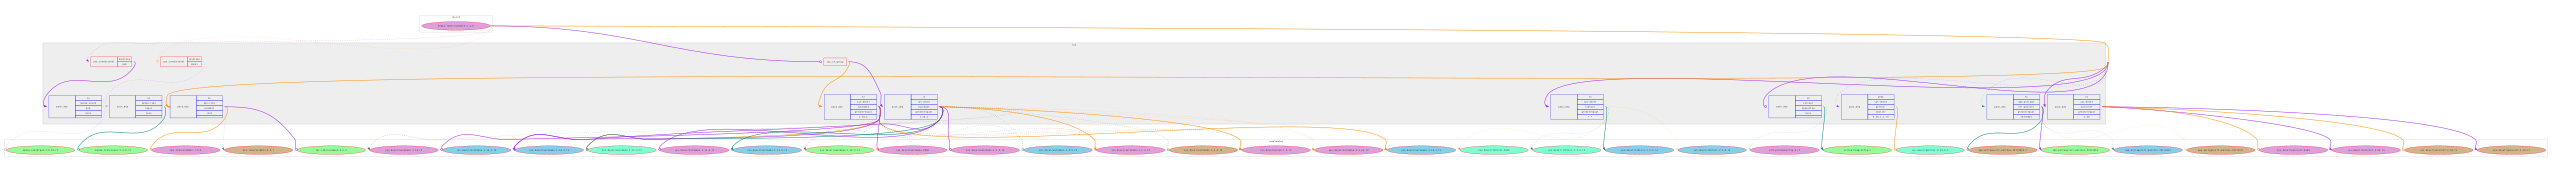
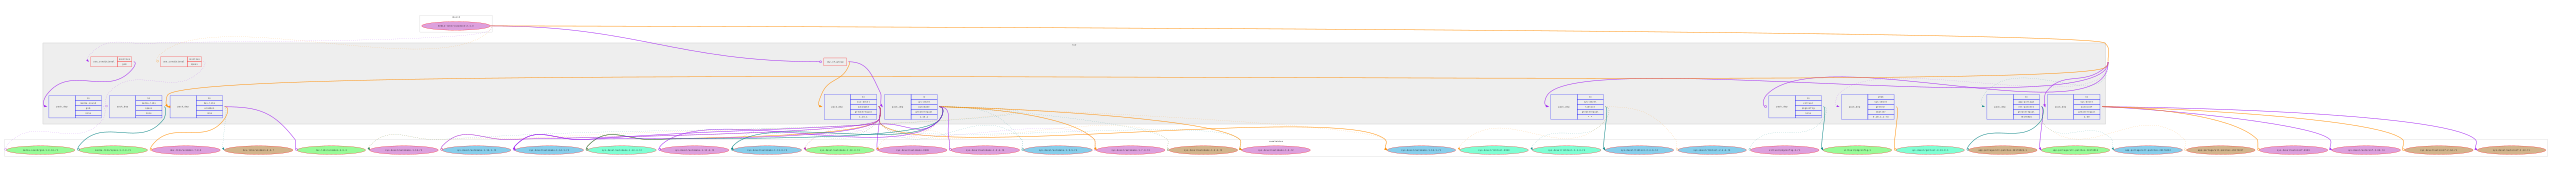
(1276, 150) -> (1276, 150)
(1349, 150) -> none
